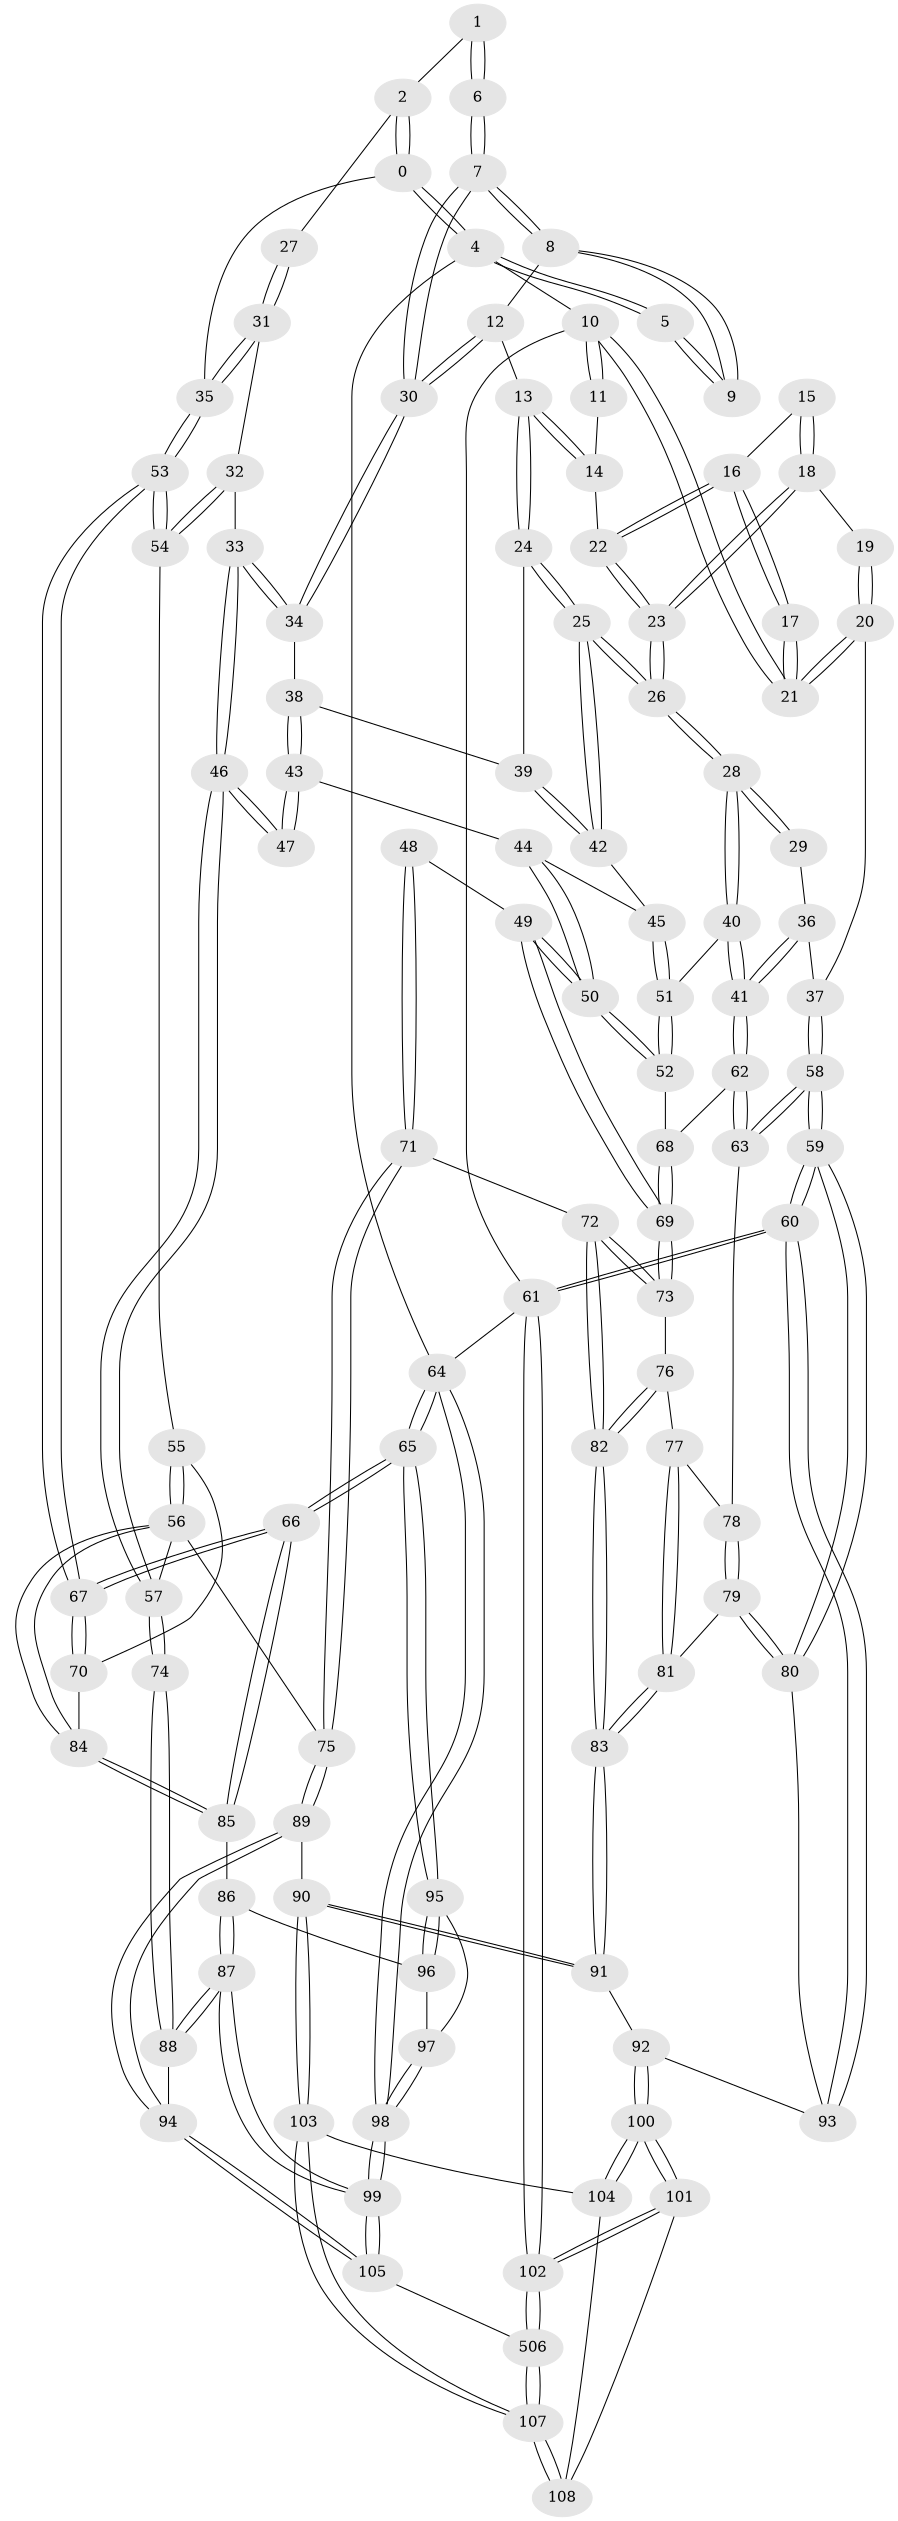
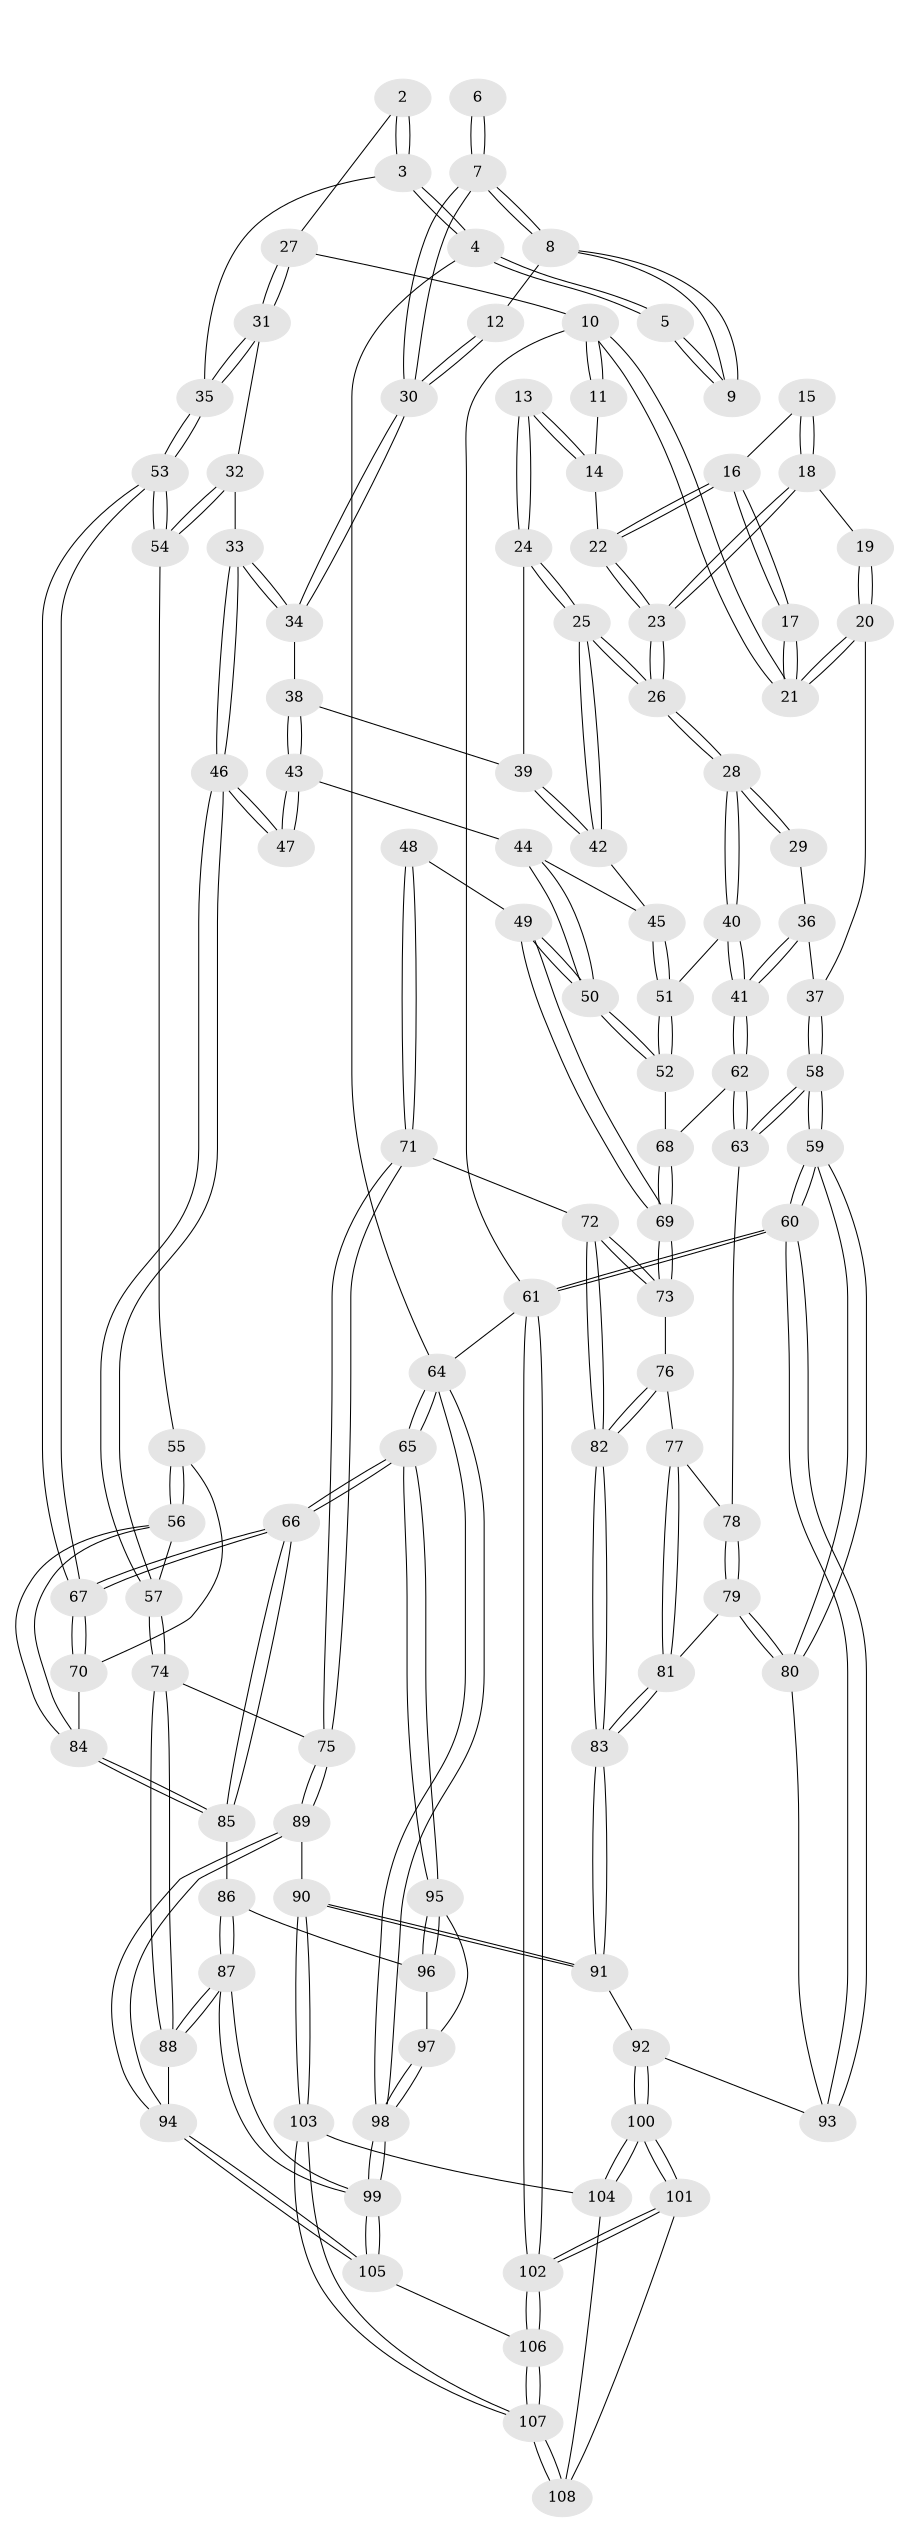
(478, 23) -> none
(403, 173) -> (403, 173)
(533, 285) -> (441, 282)
(511, 364) -> none
(252, 1635) -> (237, 1708)
(533, 2348) -> (533, 2348)
